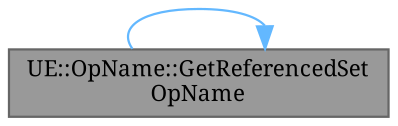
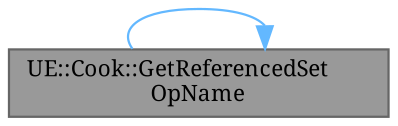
(199, 83) -> (199, 83)
